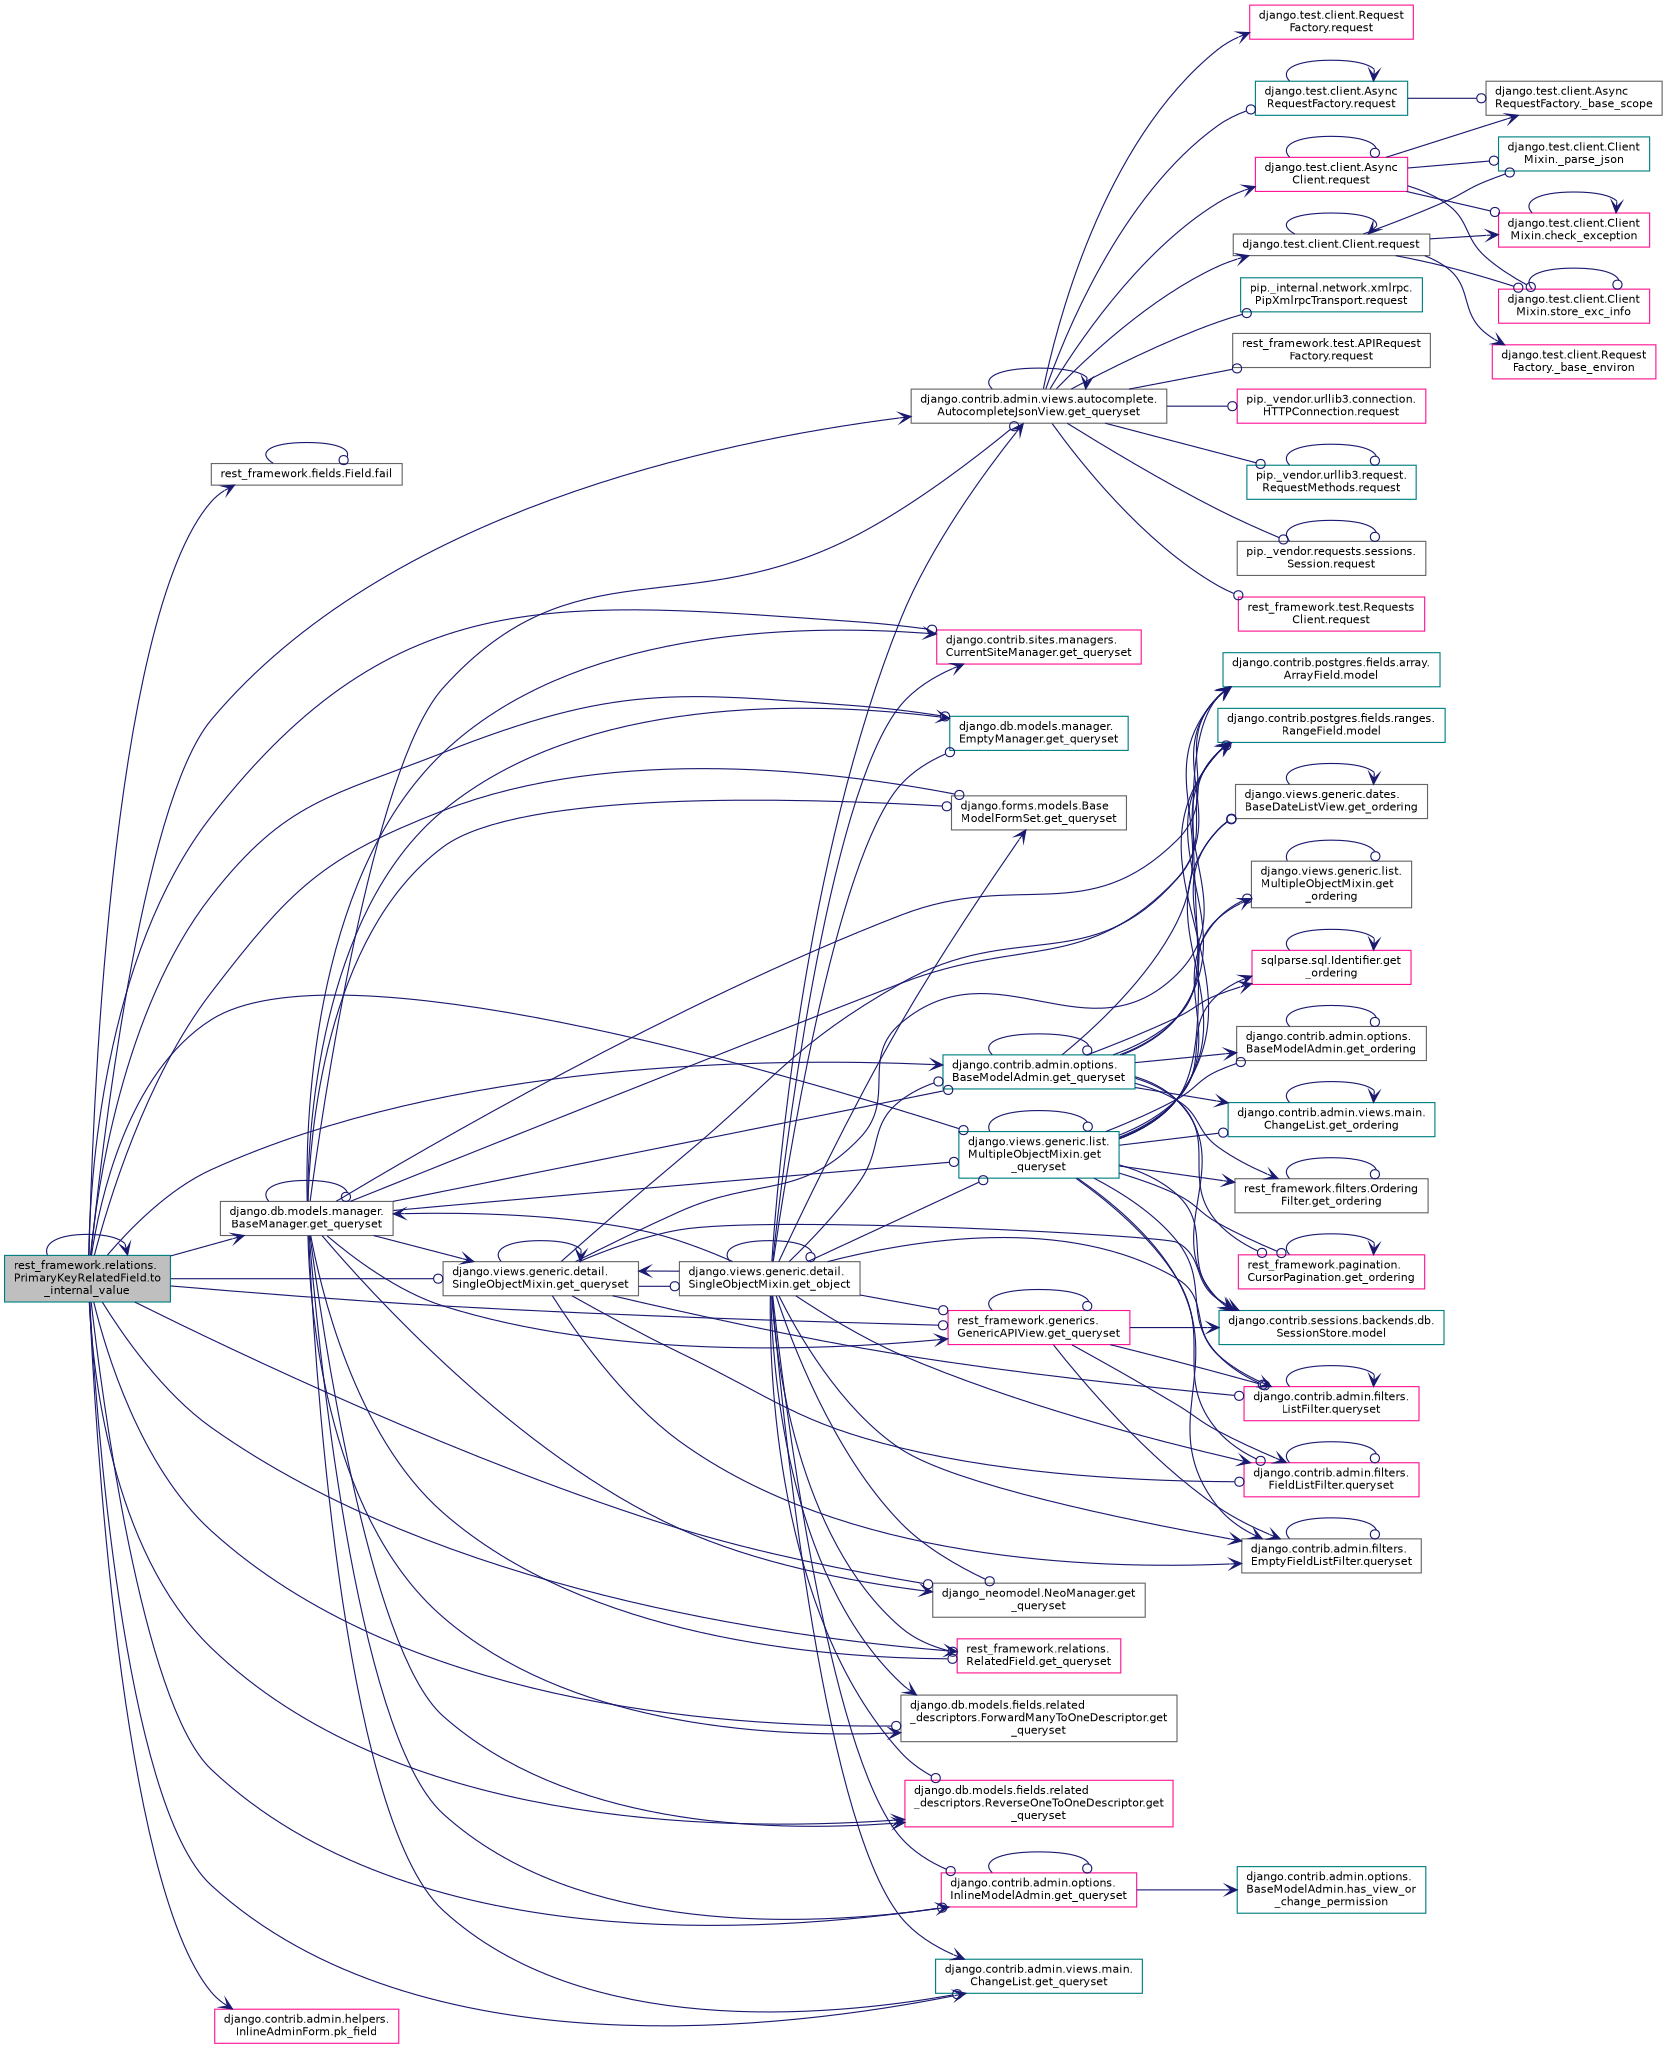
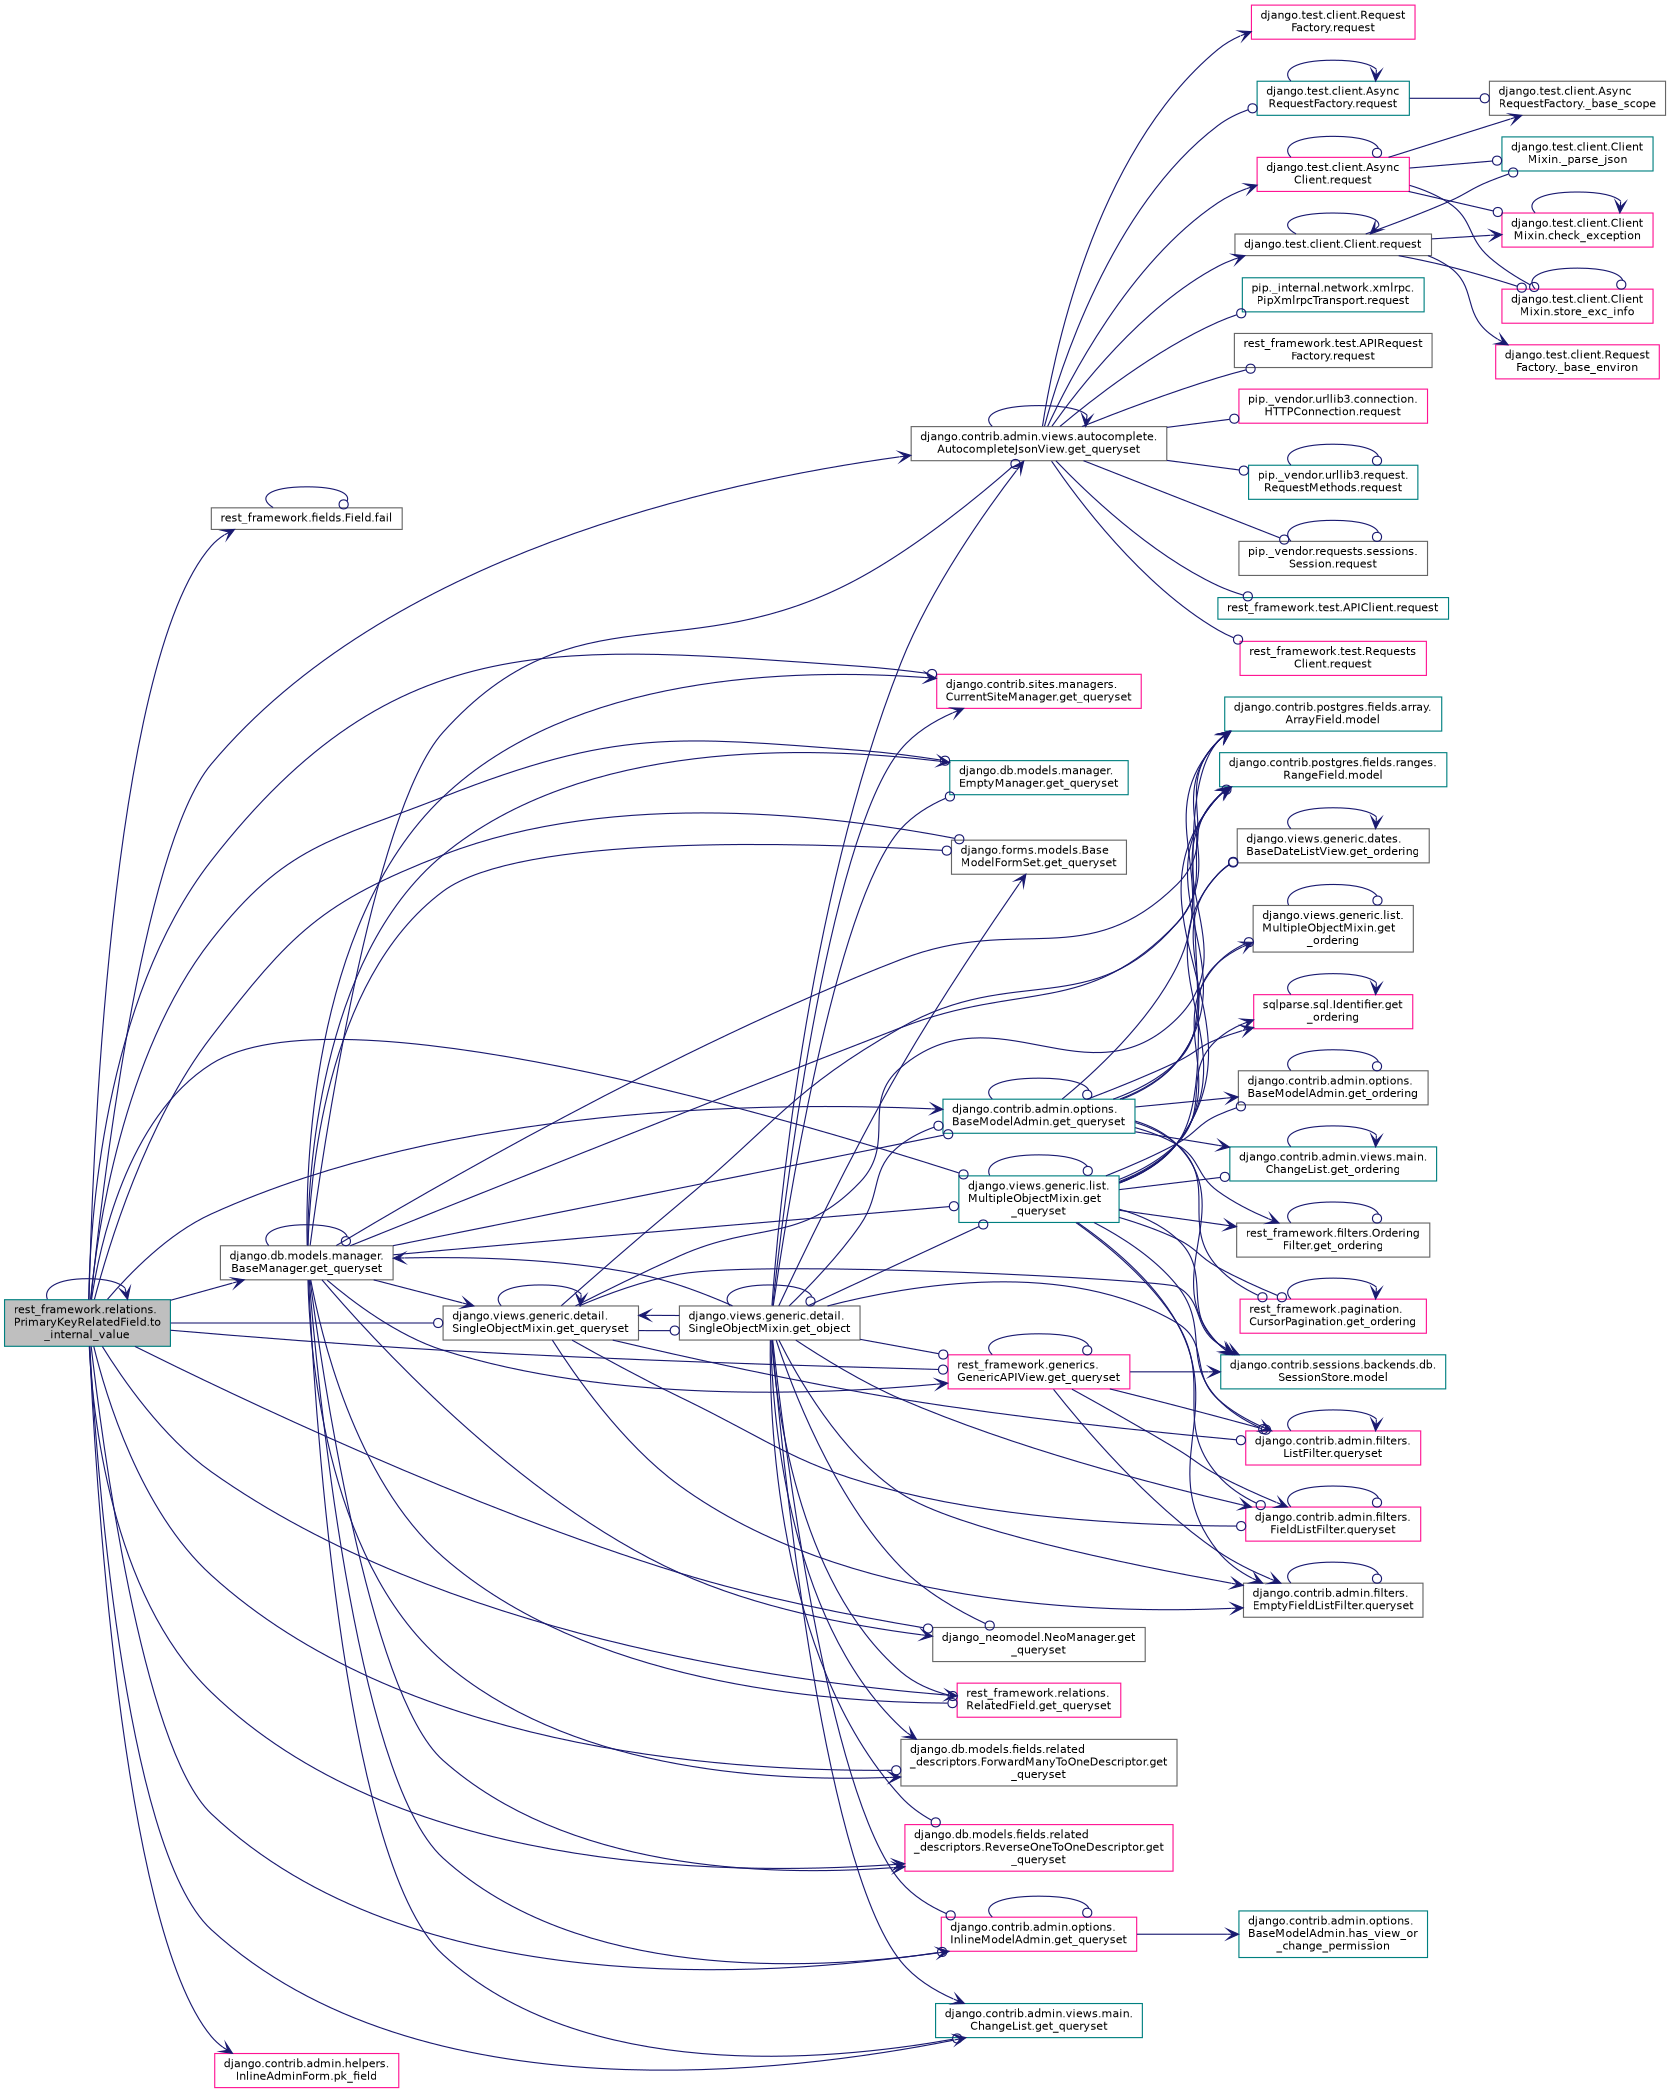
none -> (1333, 608)
